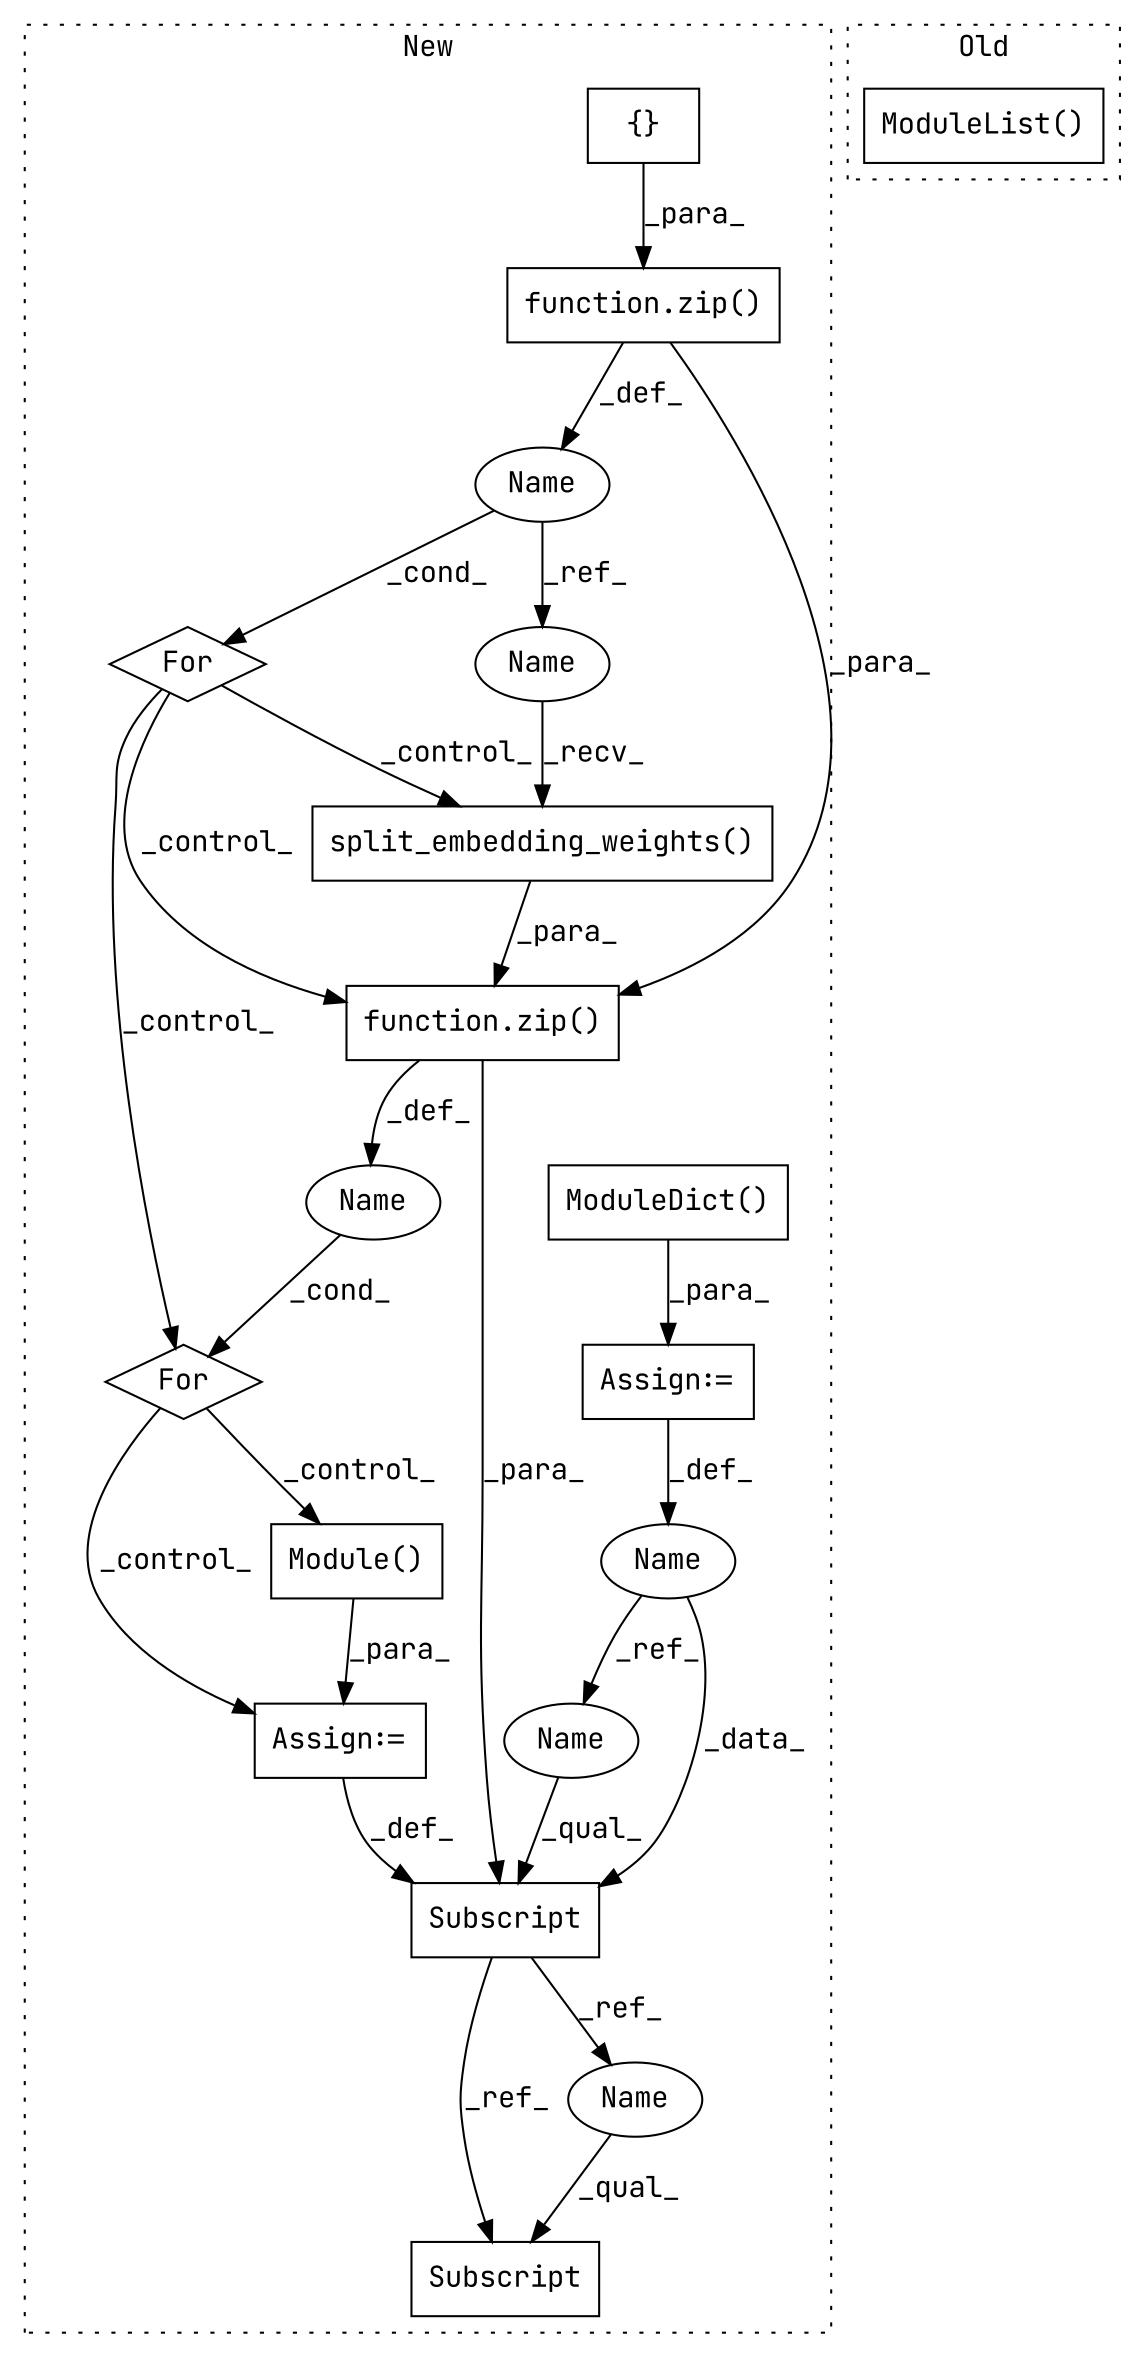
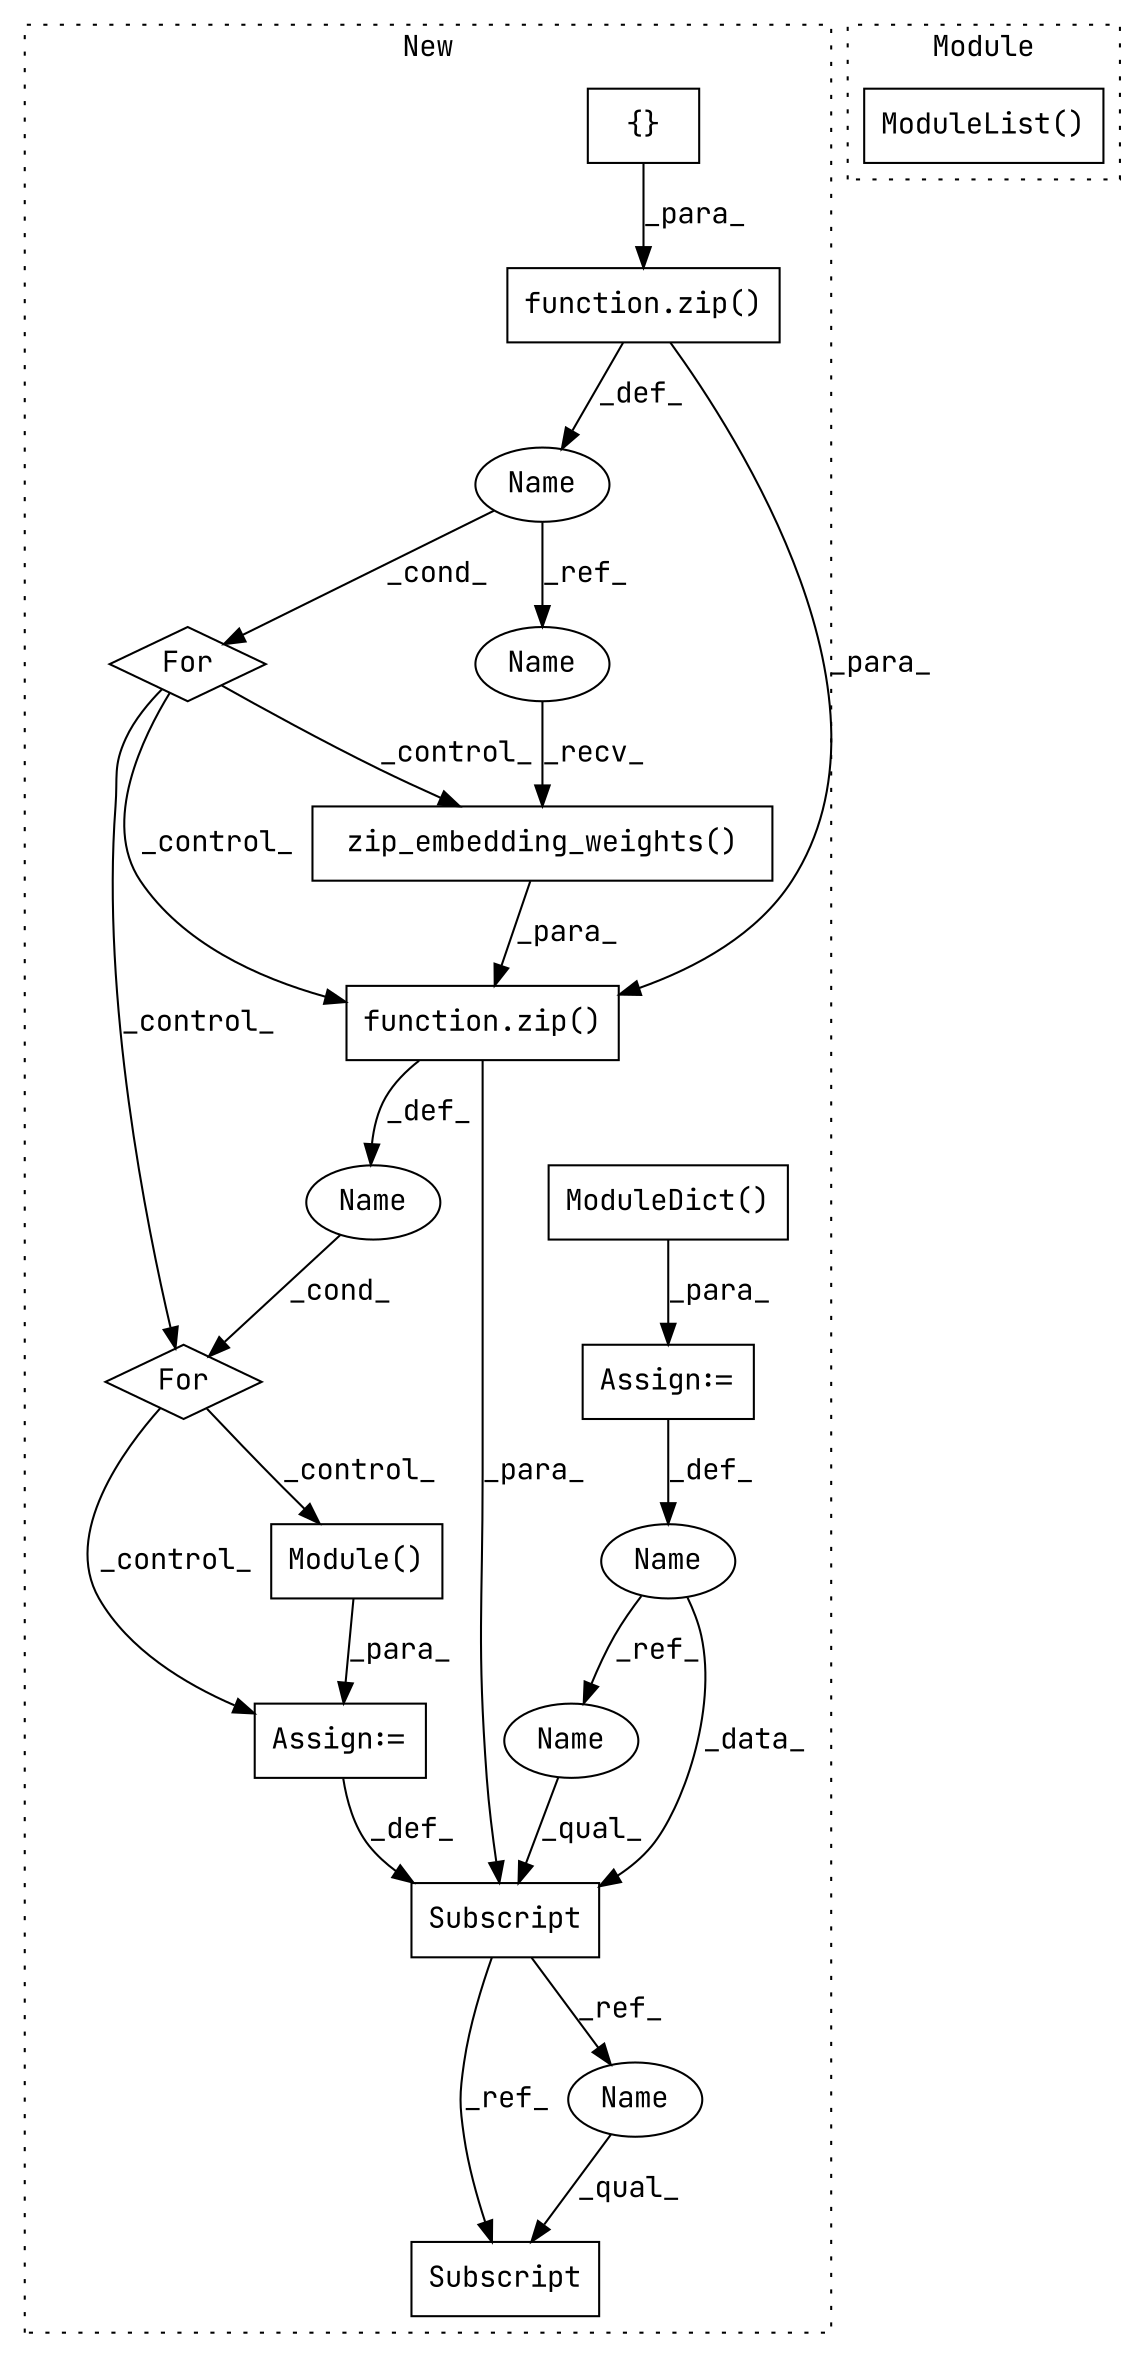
(984, 48) -> (984, 48)
(542, 844) -> (542, 844)
